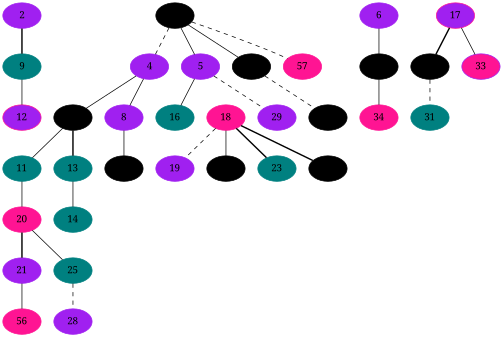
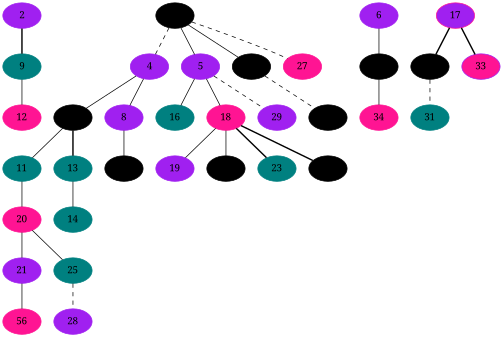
(468, 41) -> (468, 41)
(302, 67) -> (302, 67)
none -> (213, 92)
(22, 118) -> (22, 118)
(201, 143) -> (201, 143)
(22, 245) -> (22, 245)
